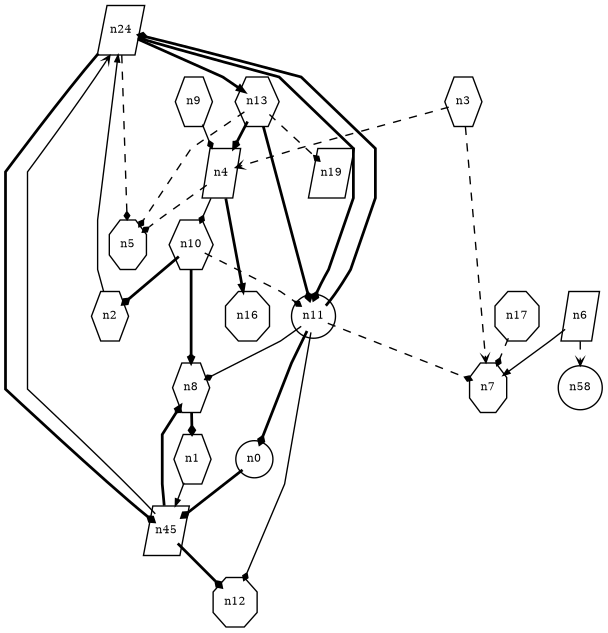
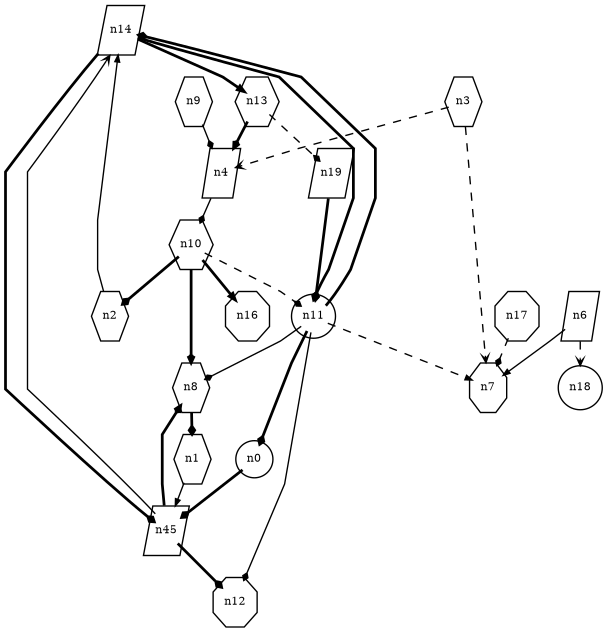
(121, 30) -> (121, 30)
(285, 209) -> (322, 245)
(234, 241) -> (217, 277)
(128, 245) -> none
(397, 350) -> (397, 350)
(580, 388) -> (580, 388)
